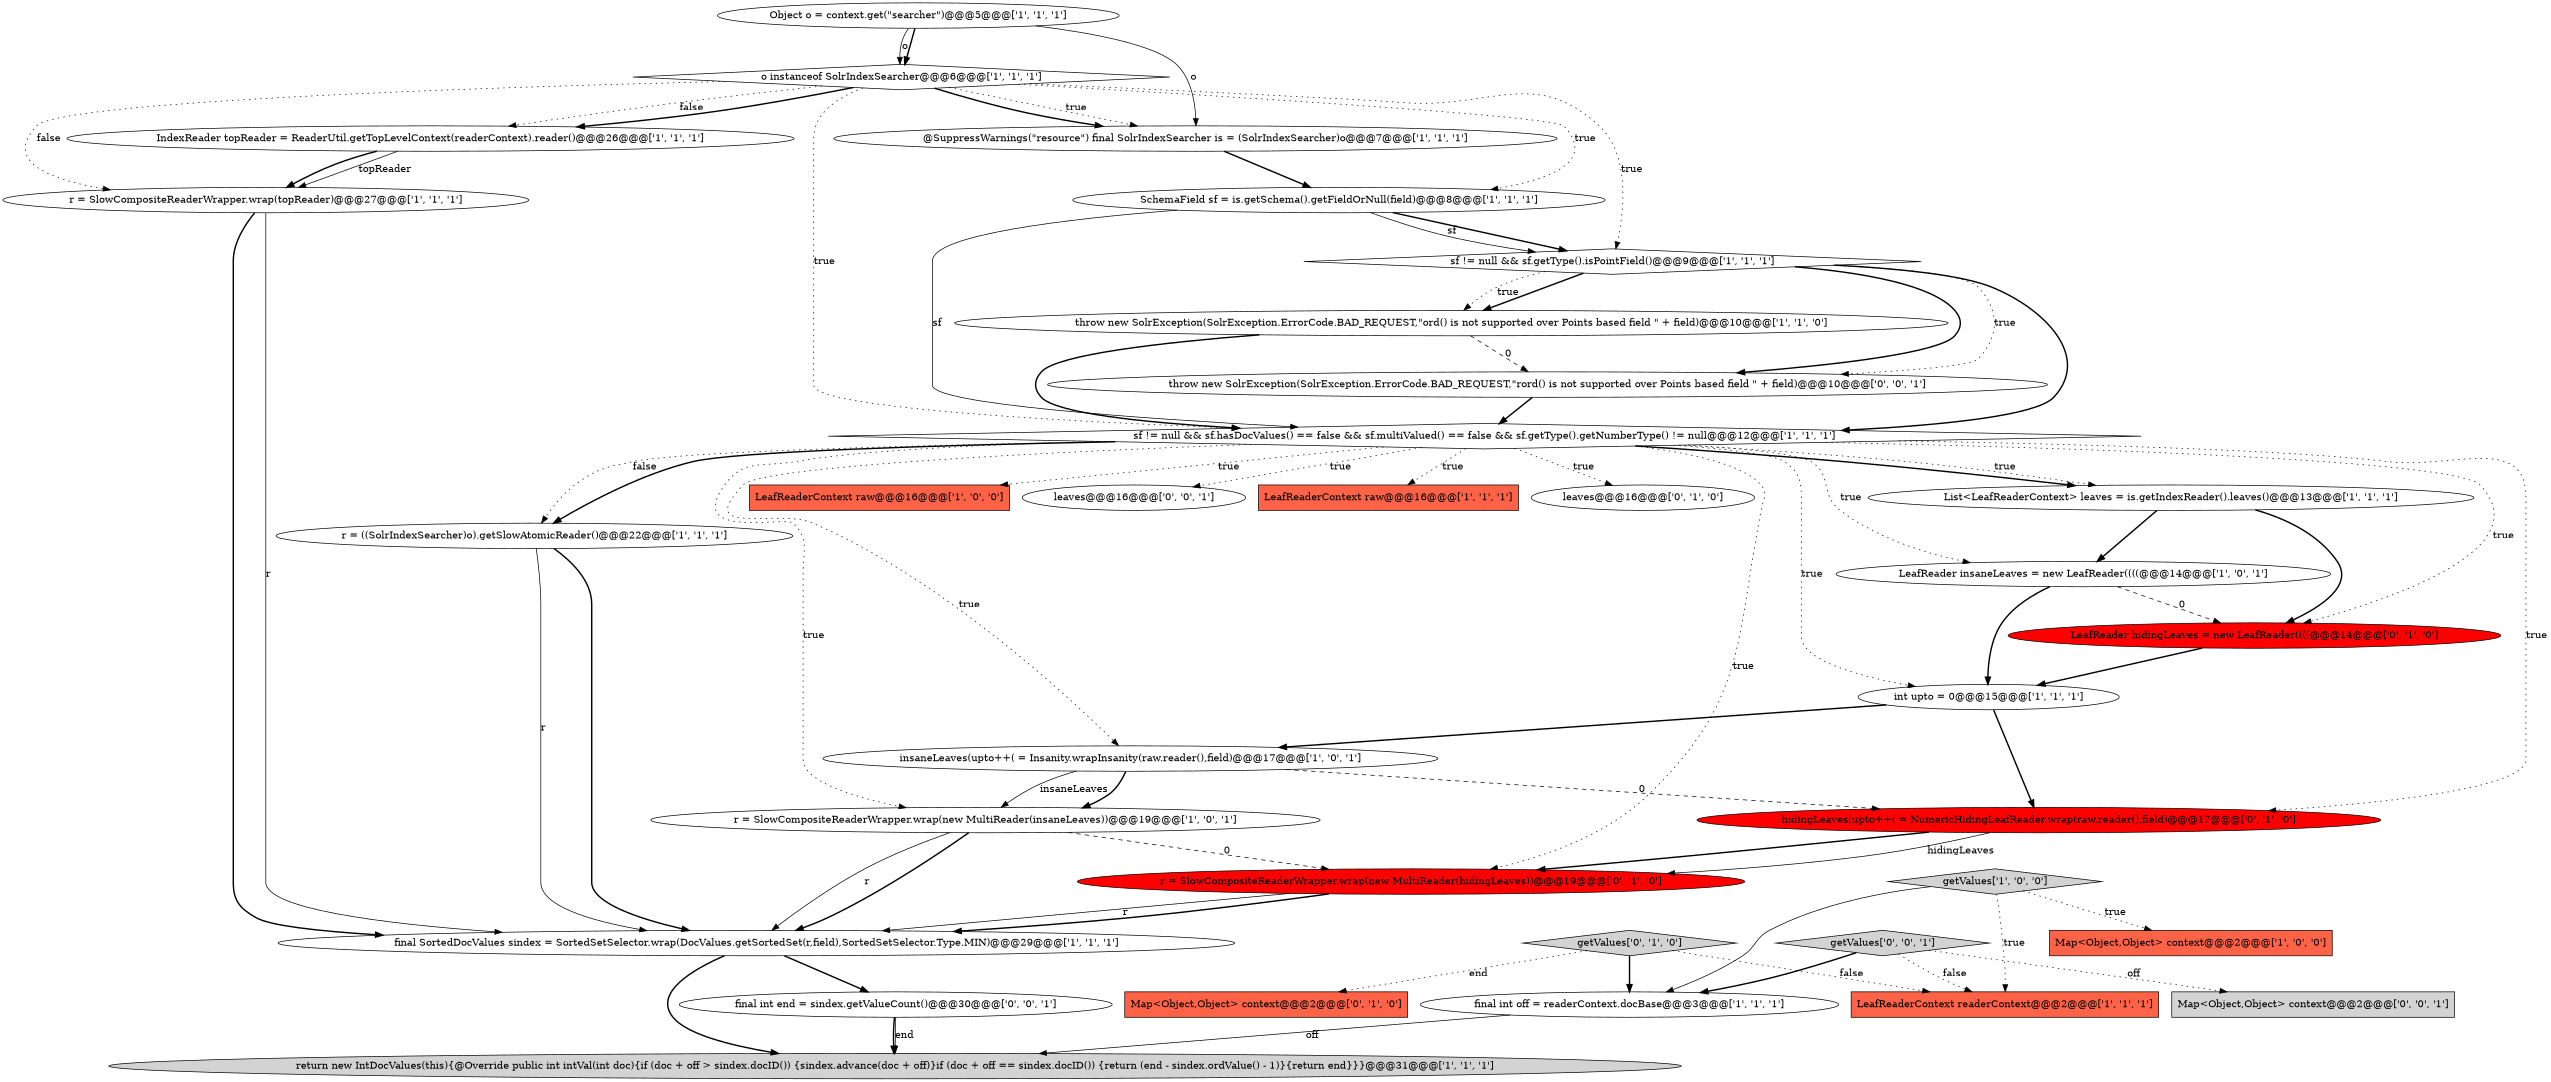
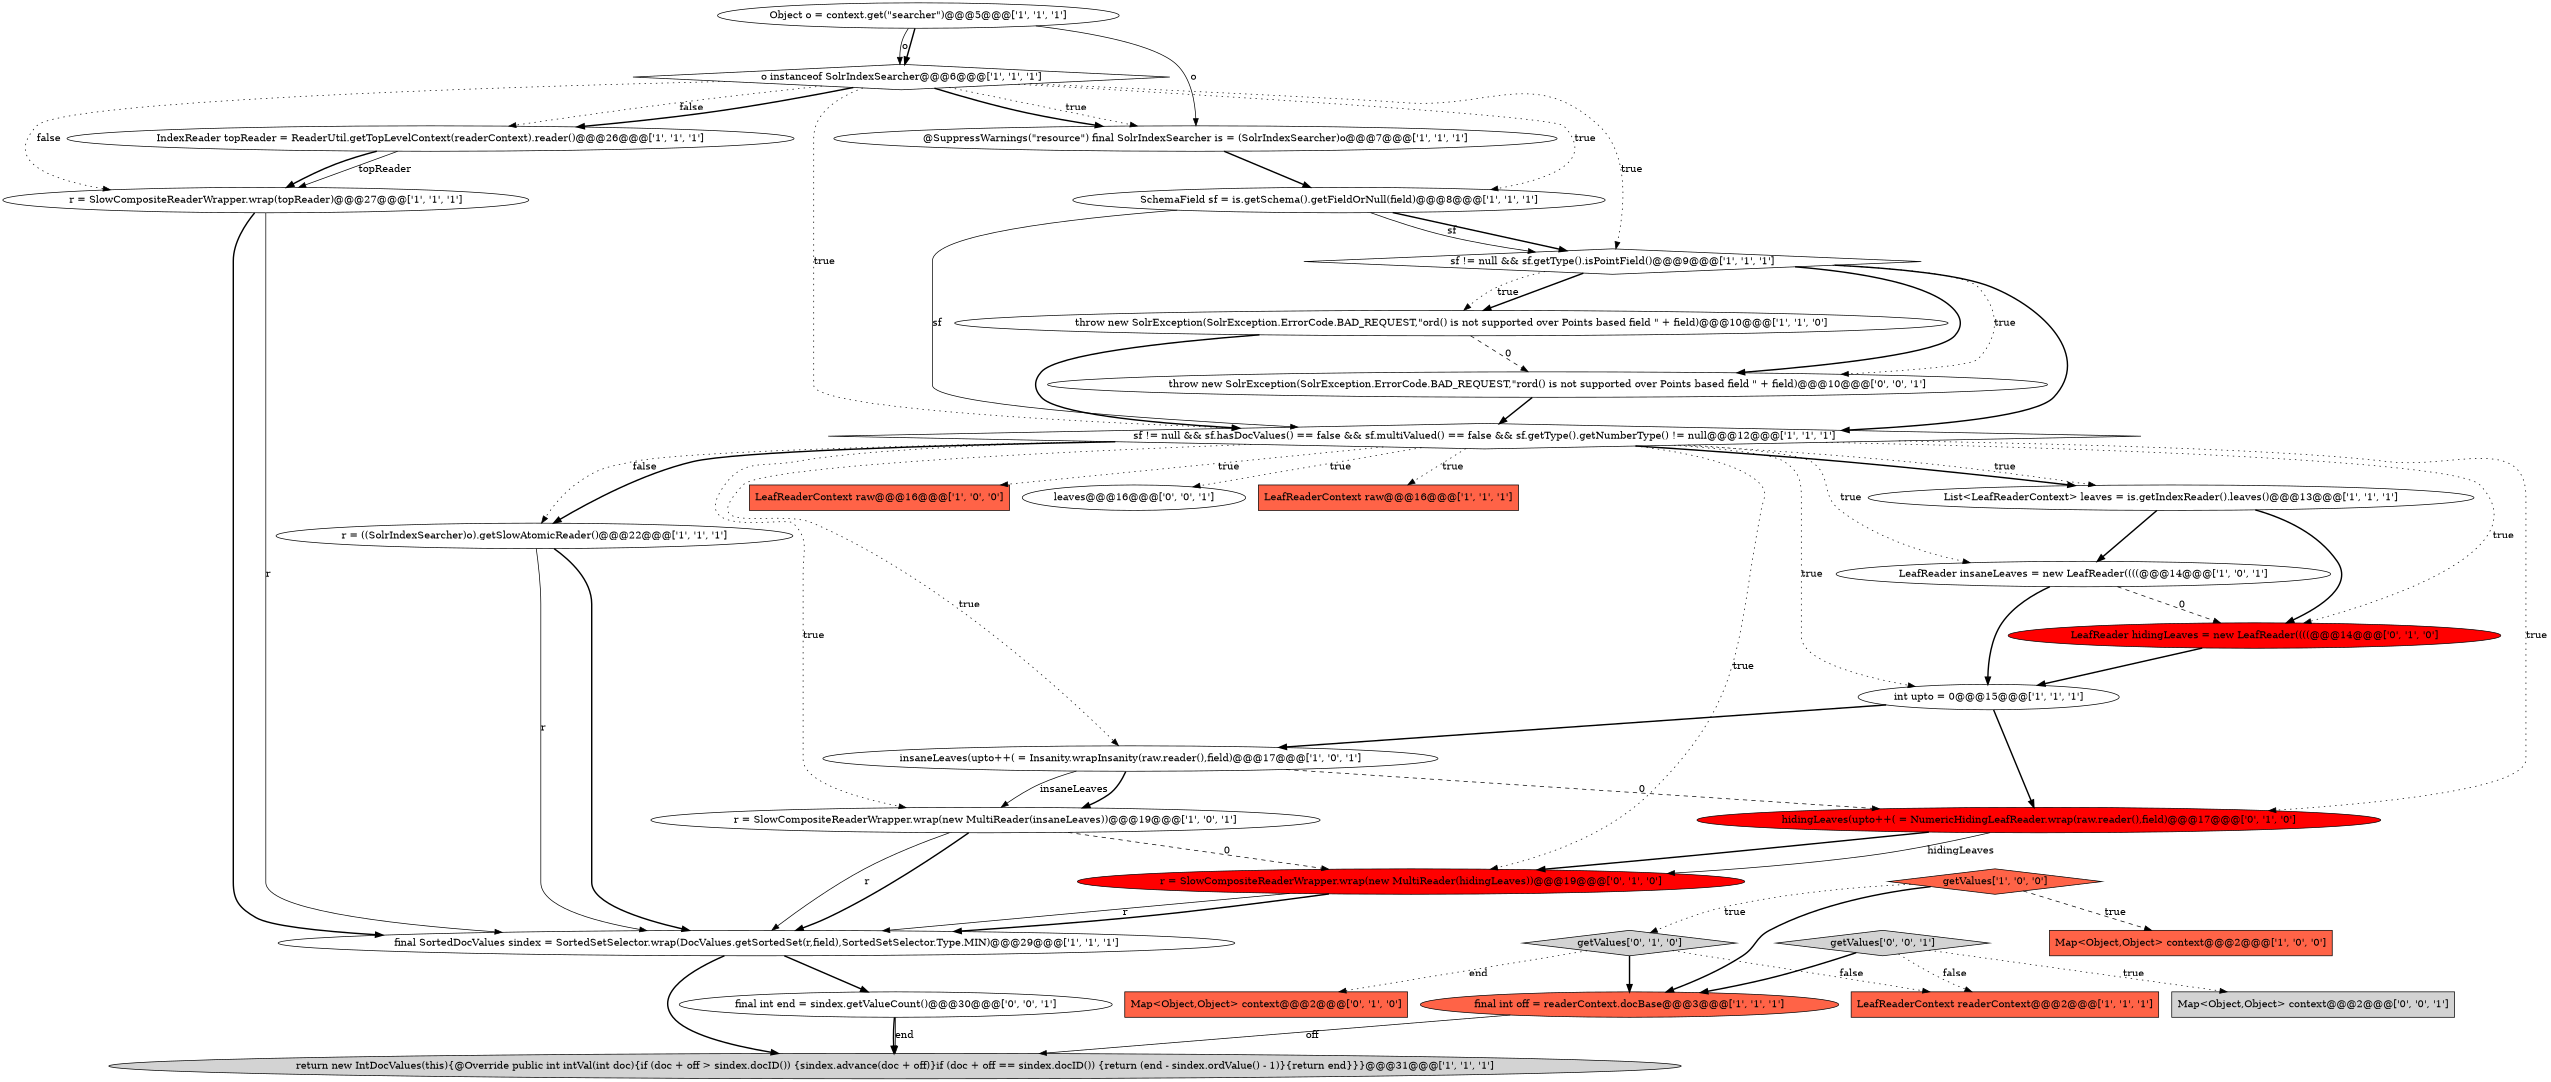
(1643, 498) -> none
(1995, 882) -> (1995, 882)
(2084, 910) -> (2084, 910)
(1794, 919) -> (1794, 919)
(2002, 939) -> (1782, 896)
(2134, 974) -> (2134, 974)
(1630, 1005) -> (1630, 1005)
